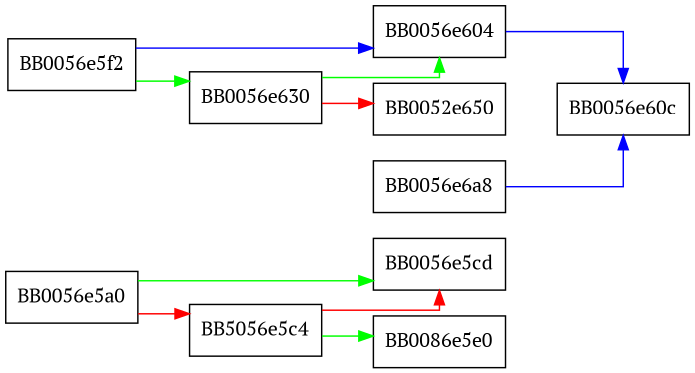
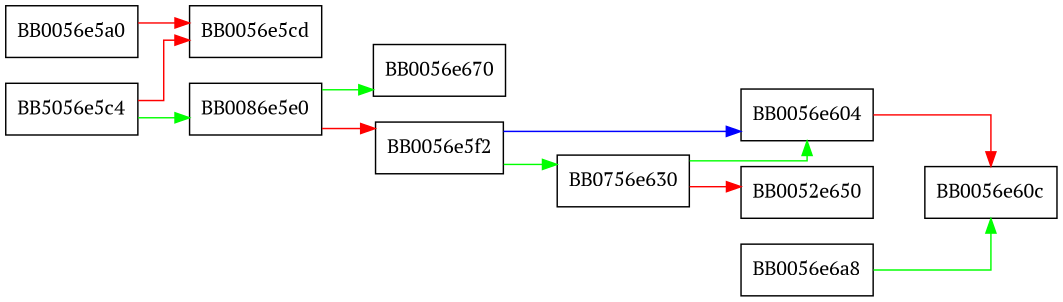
(583, 32) -> (951, 115)
none -> (439, 70)
(256, 98) -> (623, 181)
none -> (341, 129)
(583, 187) -> (951, 270)
(248, 281) -> (157, 23)
(157, 314) -> none
